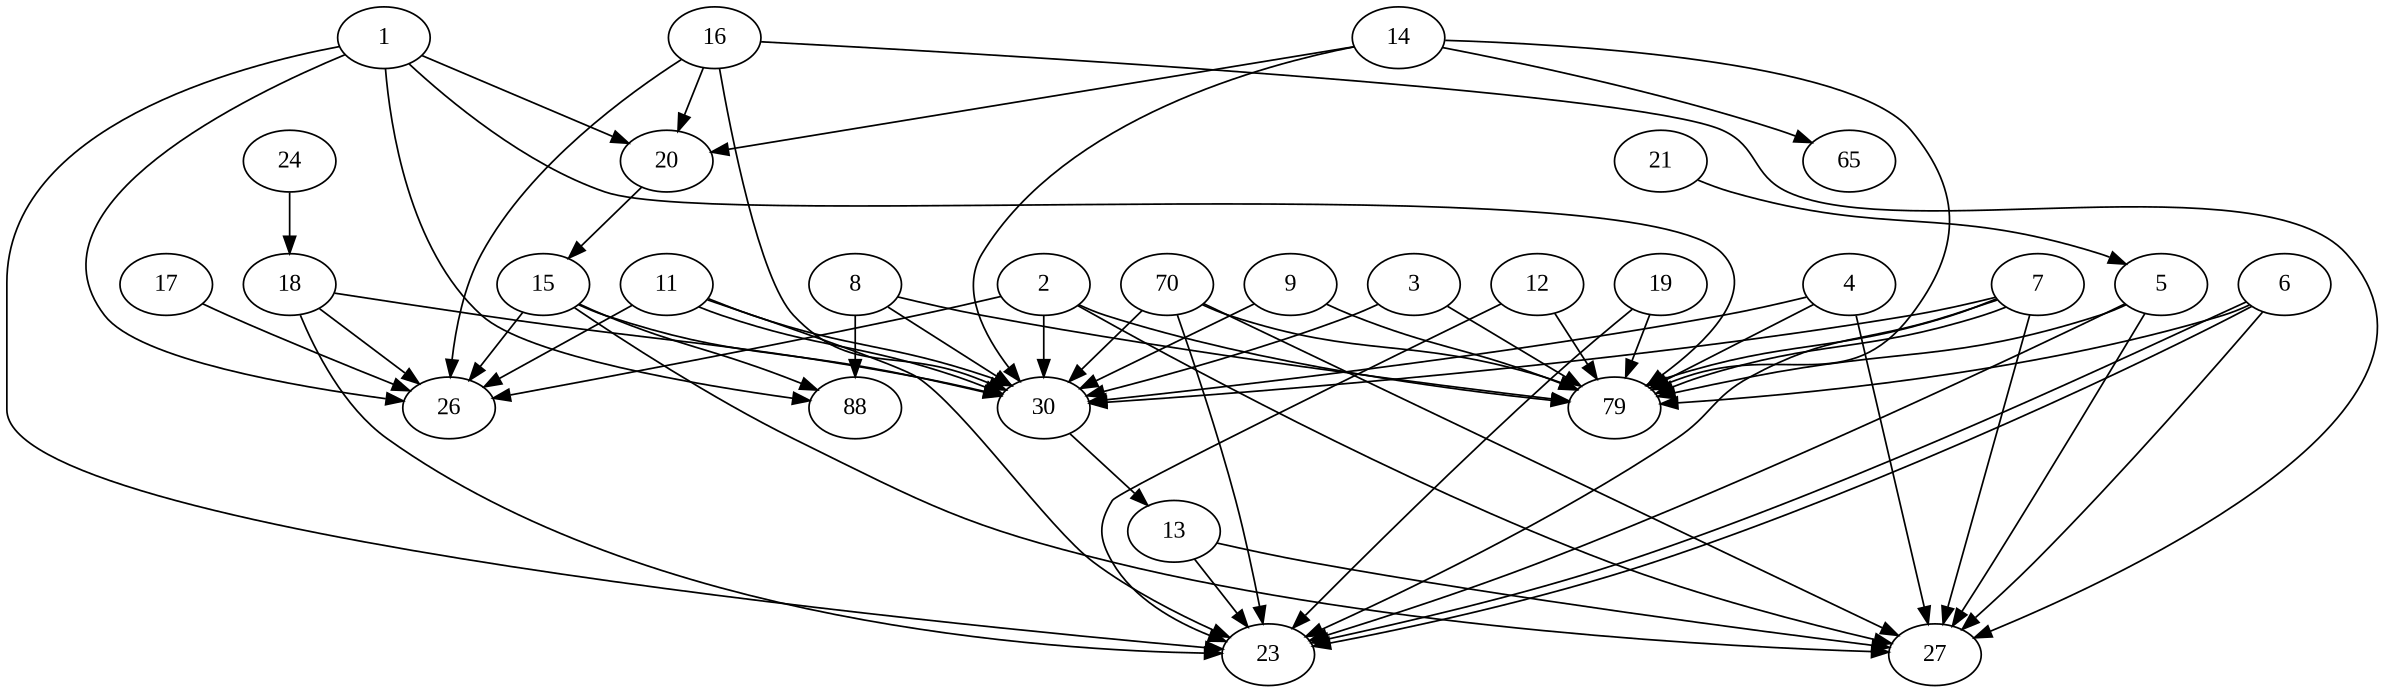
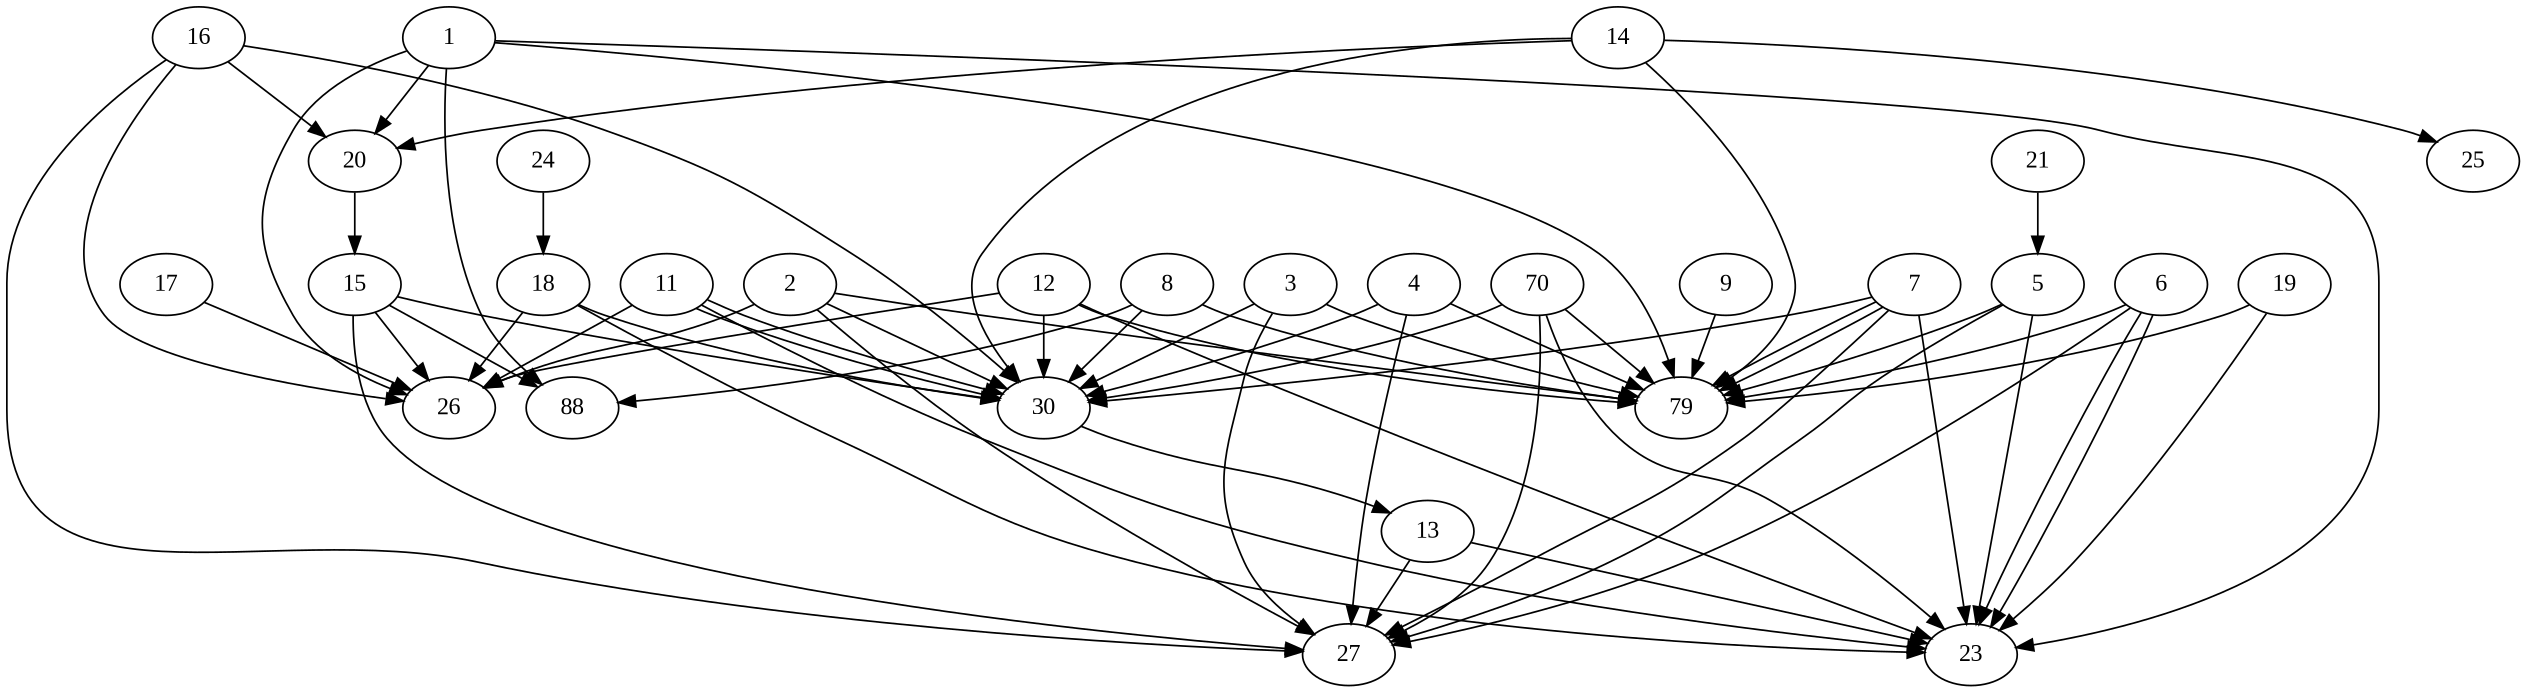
(1849, 161) -> (2473, 161)
(1203, 329) -> (1044, 344)
none -> (724, 337)
none -> (1224, 486)
